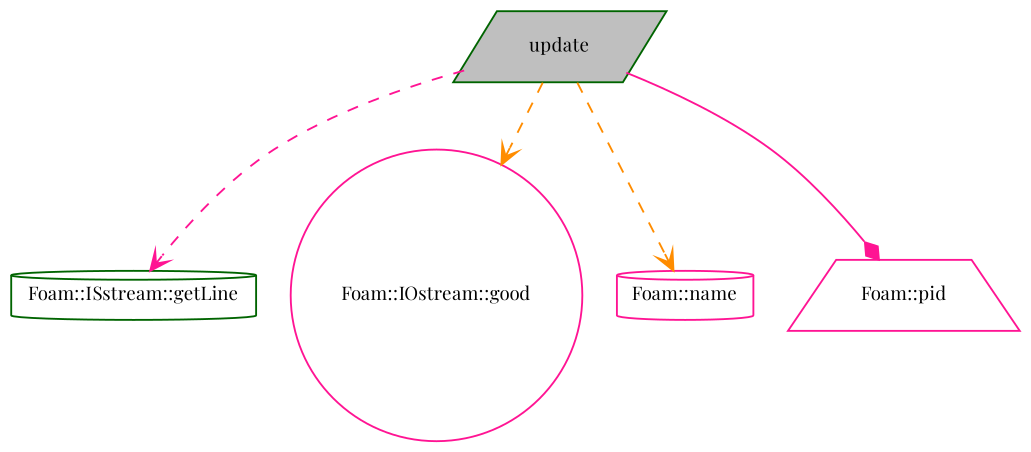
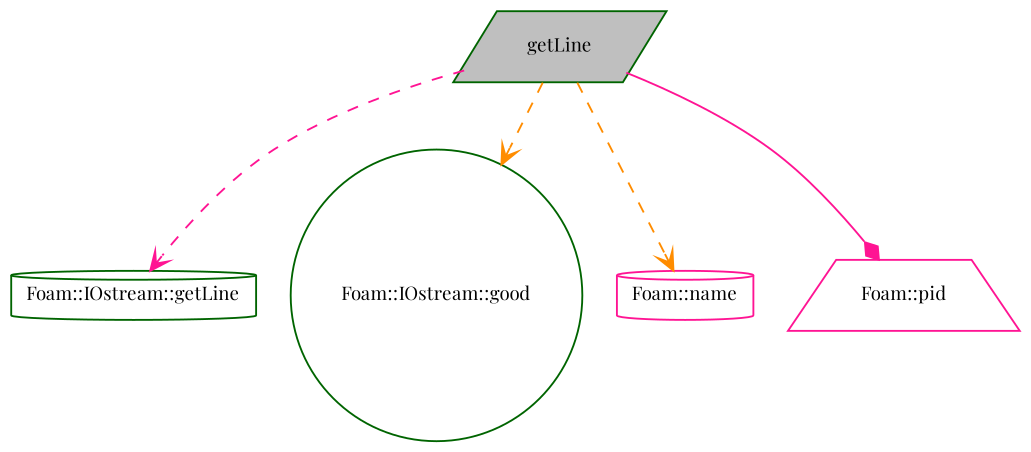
(560, 47) -> (560, 47)
(134, 295) -> (134, 295)
(437, 295) -> (437, 295)
